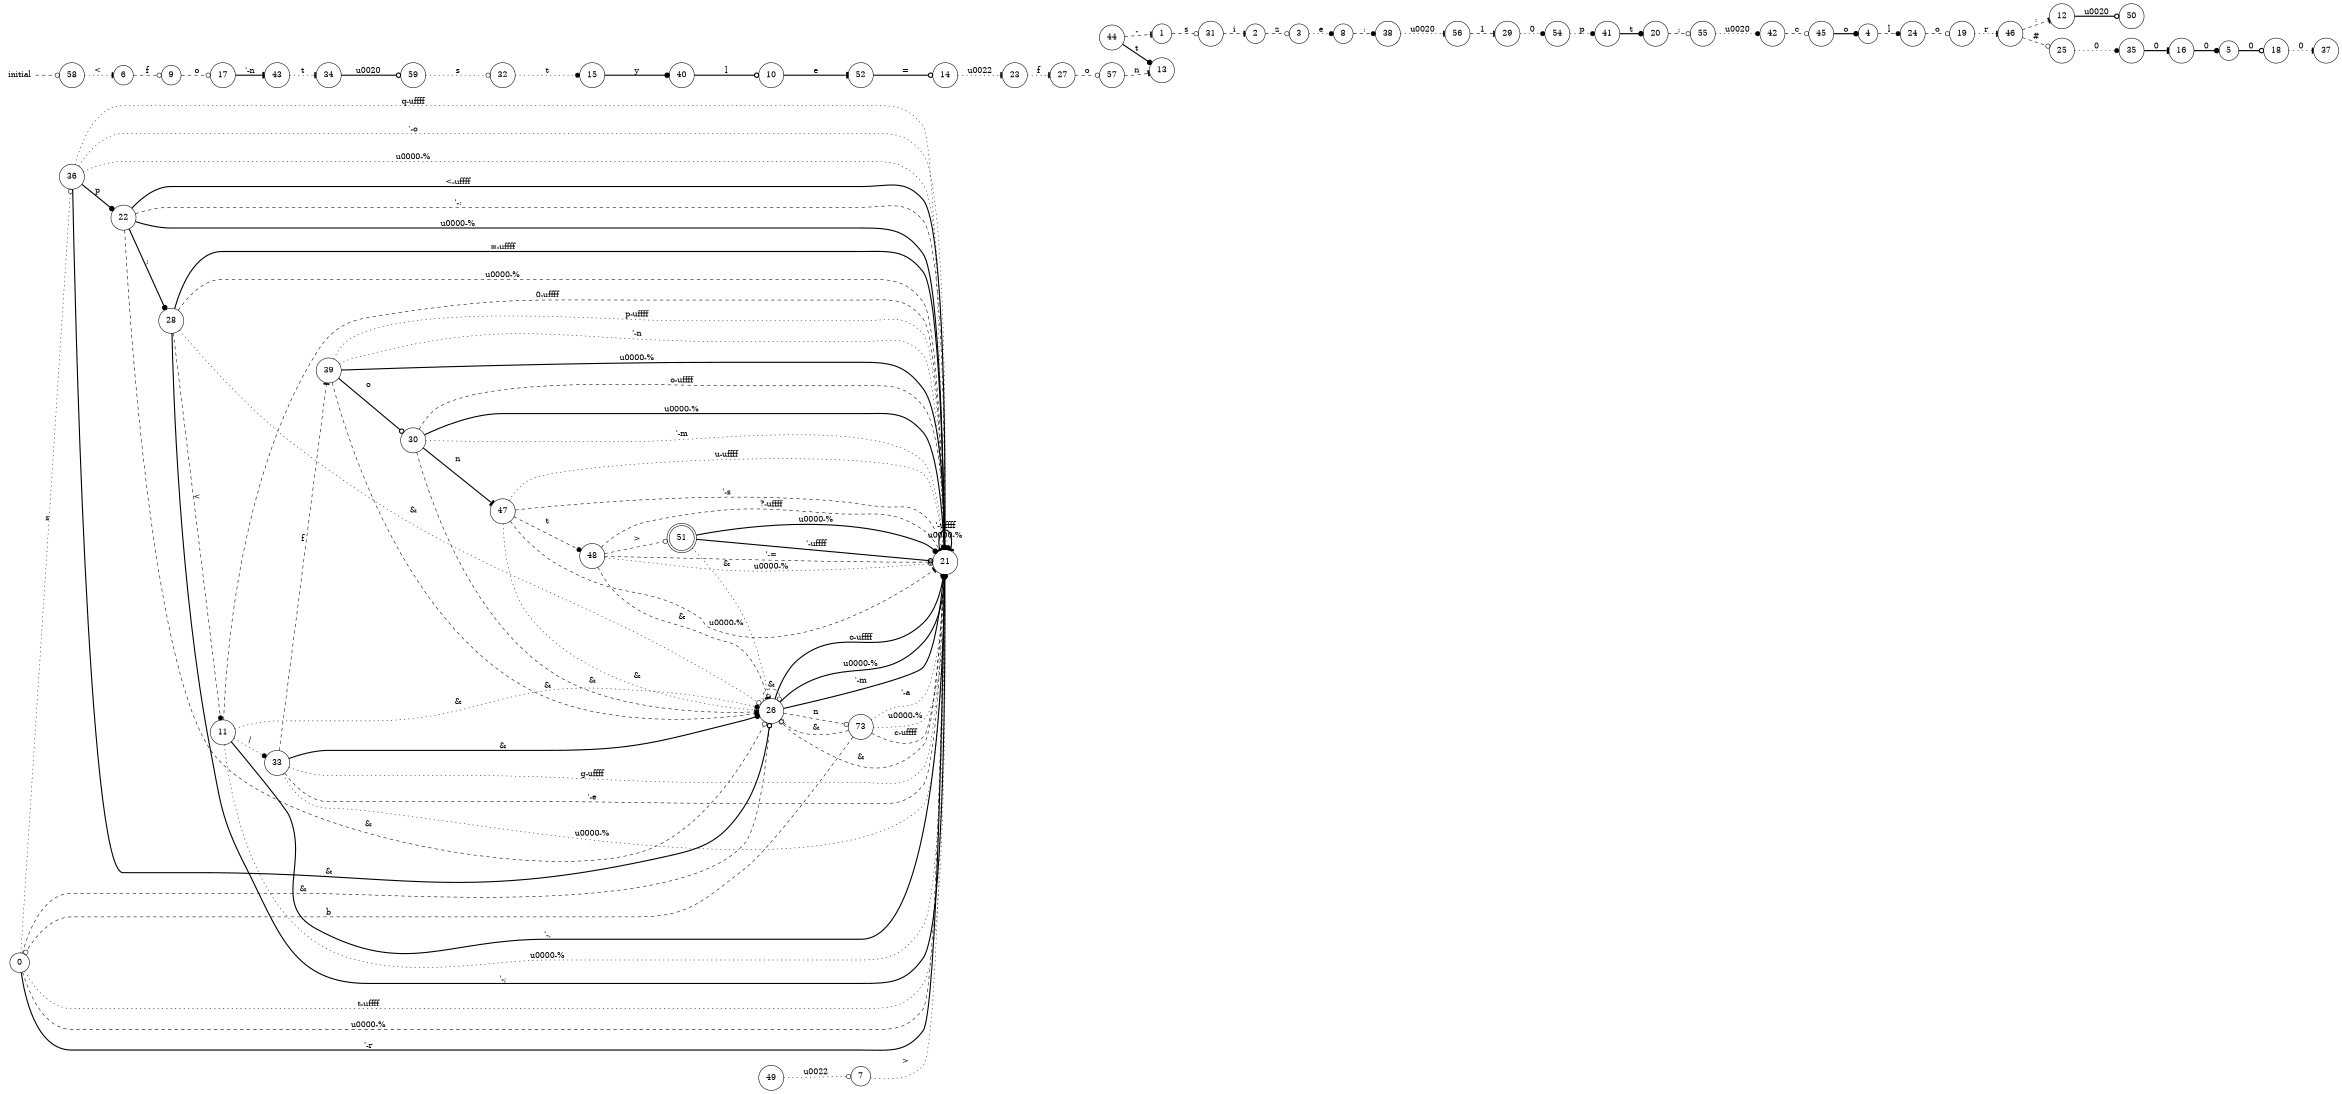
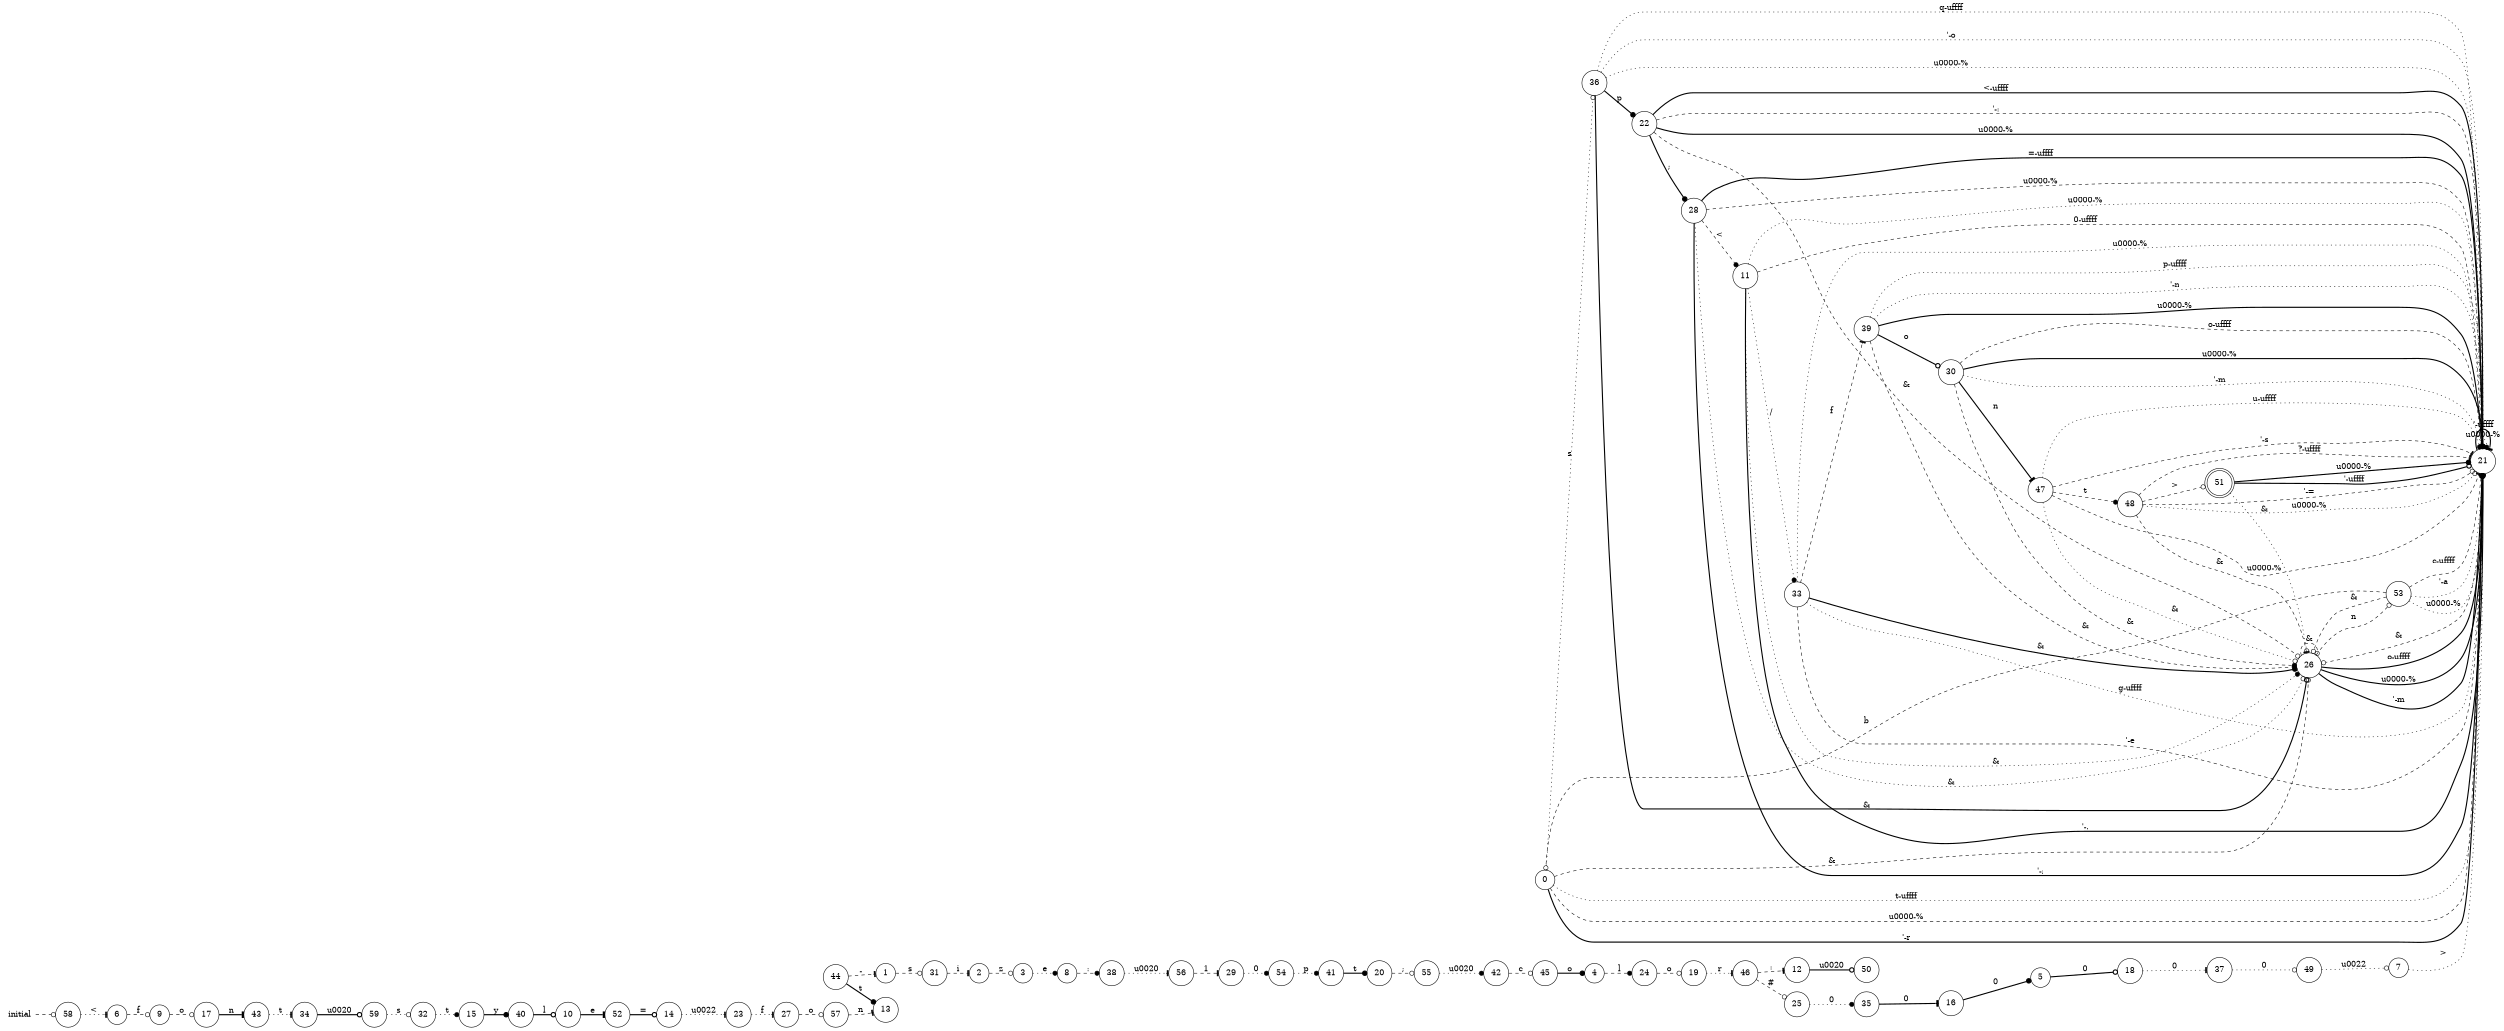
(250, 71) -> (231, 1011)
(861, 727) -> (2399, 594)
none -> (2262, 970)
